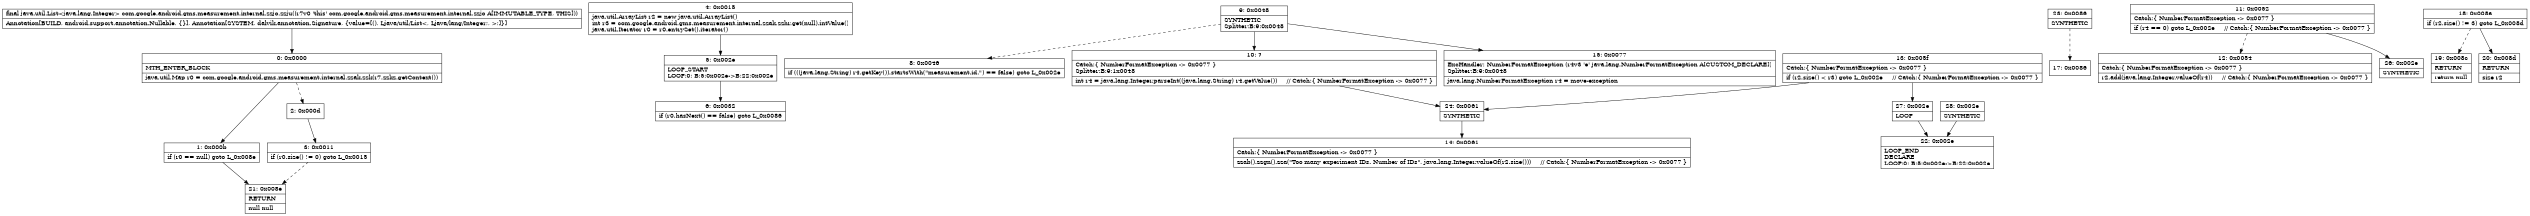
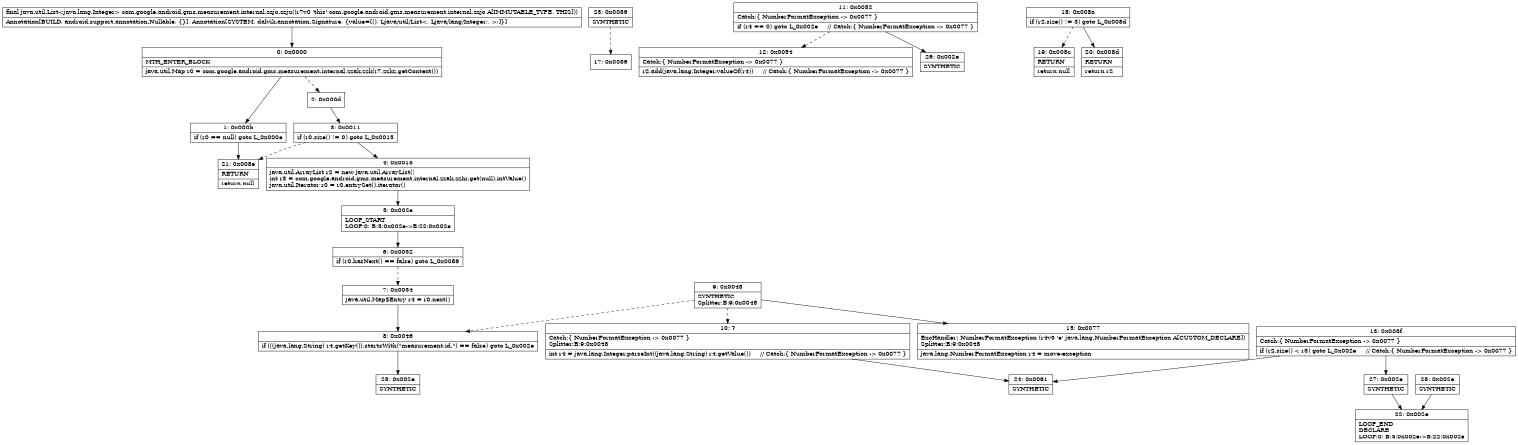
(1254, 39) -> (728, 314)
(1105, 71) -> (579, 344)
(2493, 78) -> (1099, 72)
(1904, 116) -> (1386, 389)
none -> (366, 149)
(1462, 153) -> none
(212, 157) -> (238, 137)
(261, 208) -> (238, 184)
none -> (398, 295)
none -> (398, 384)
